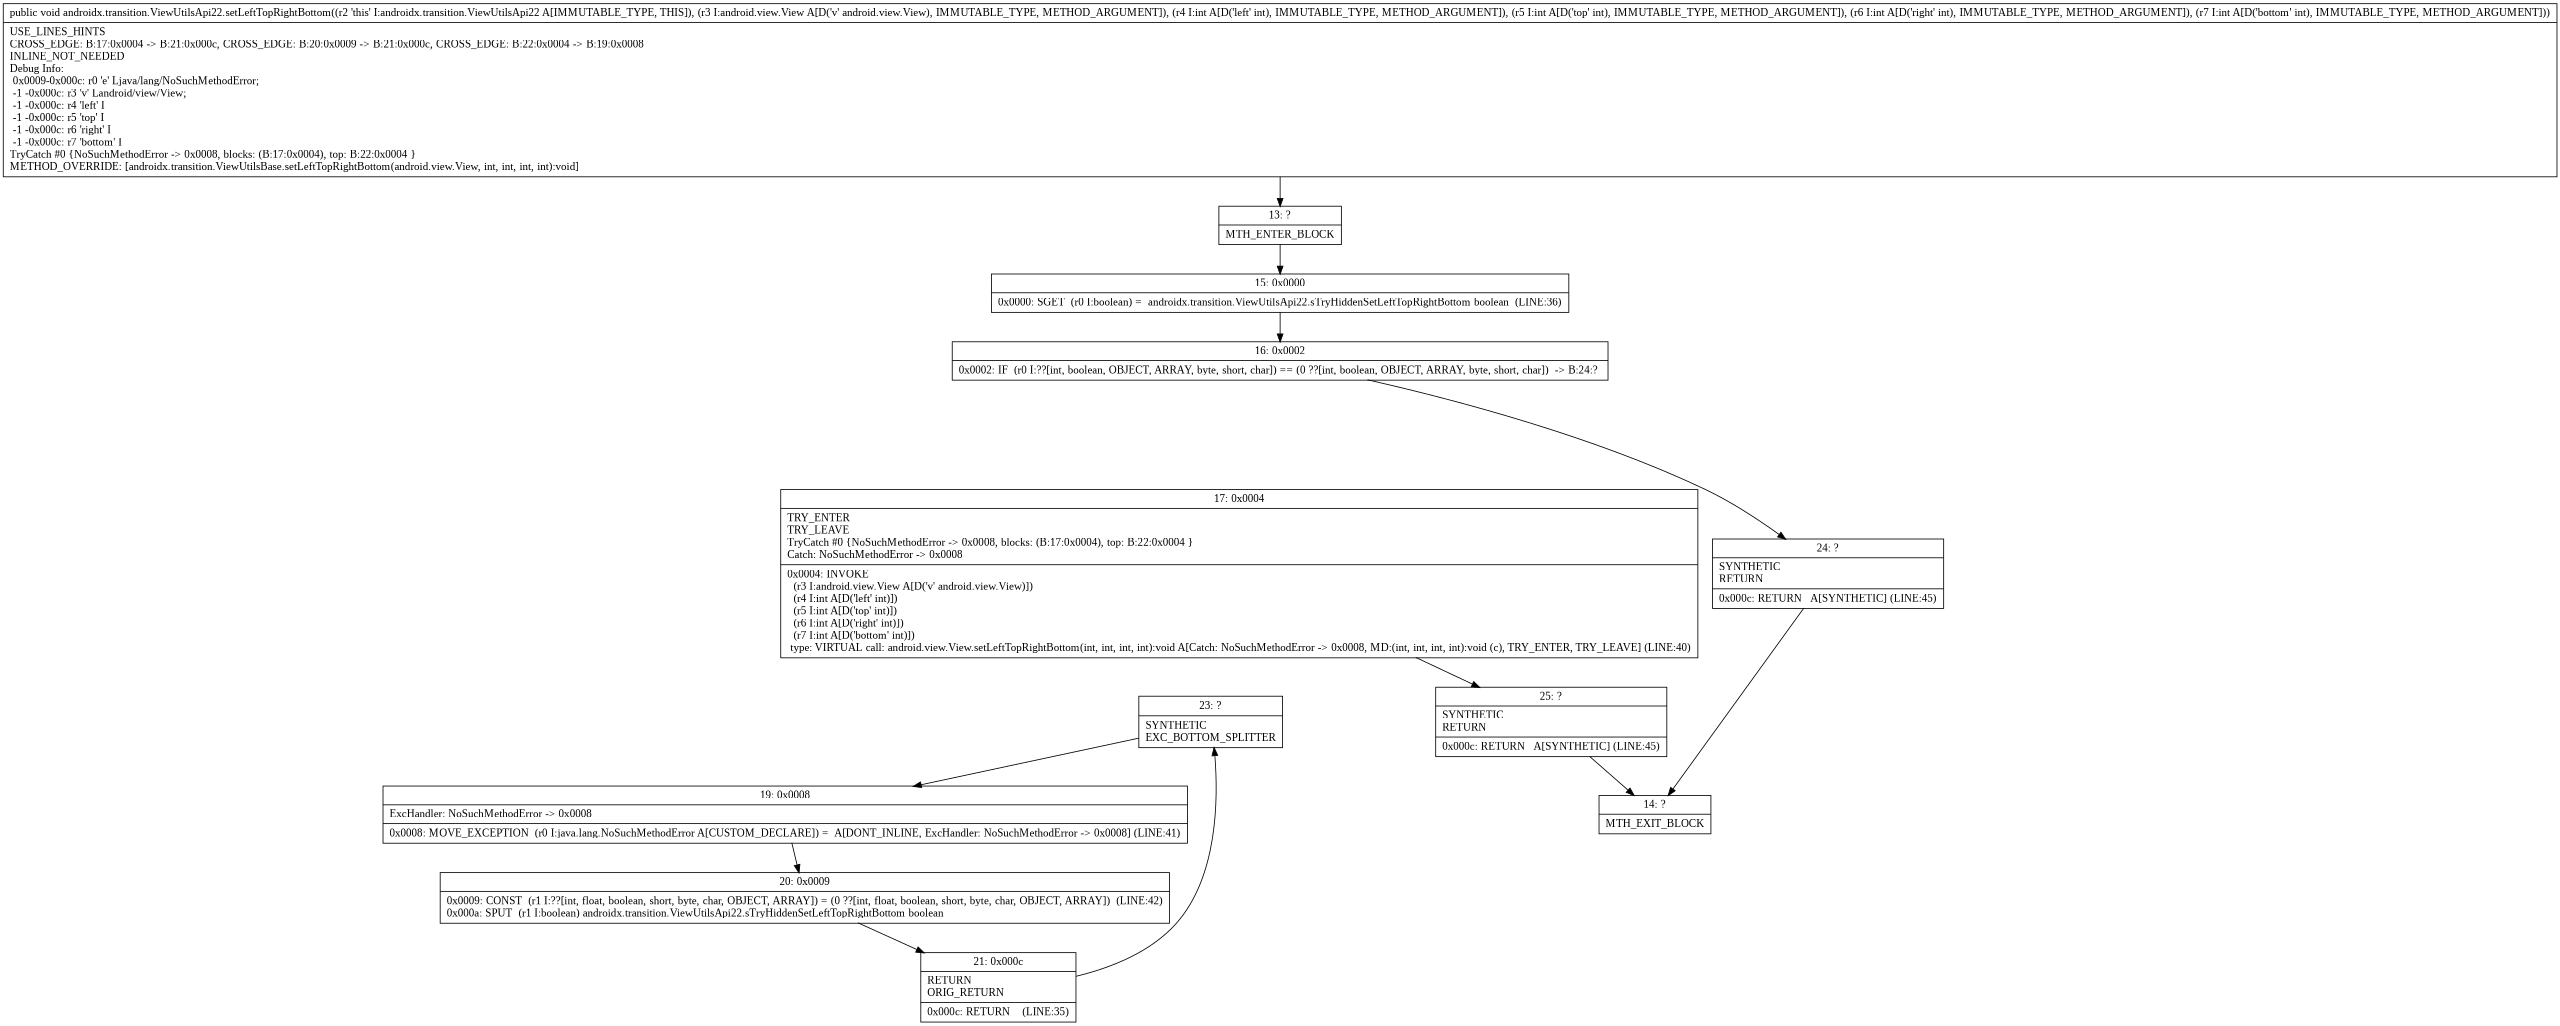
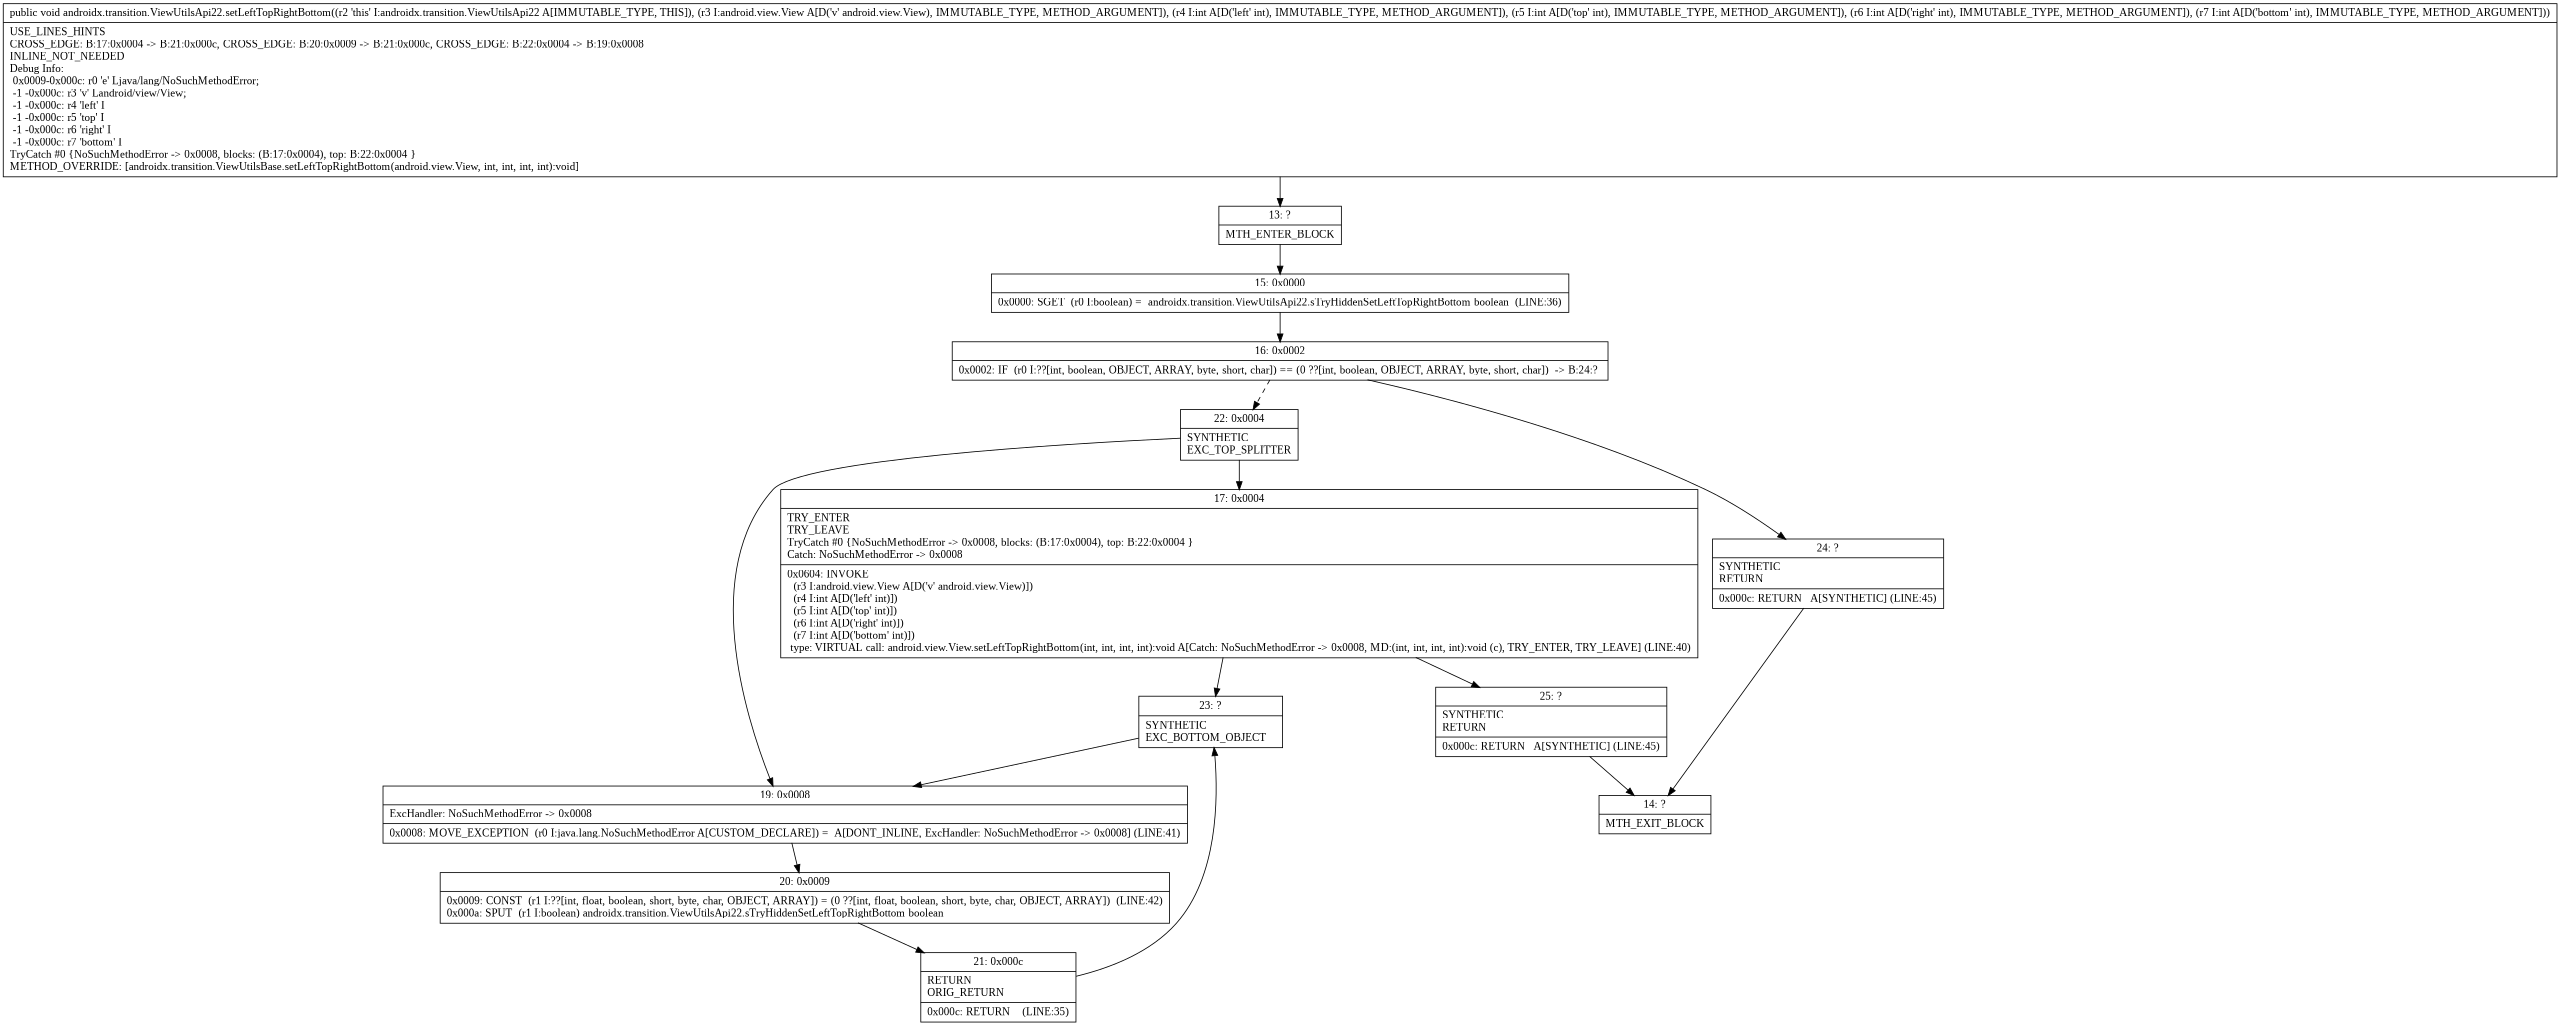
none -> (1239, 435)
(831, 574) -> (831, 574)
none -> (1220, 673)
(1211, 737) -> (1206, 737)
